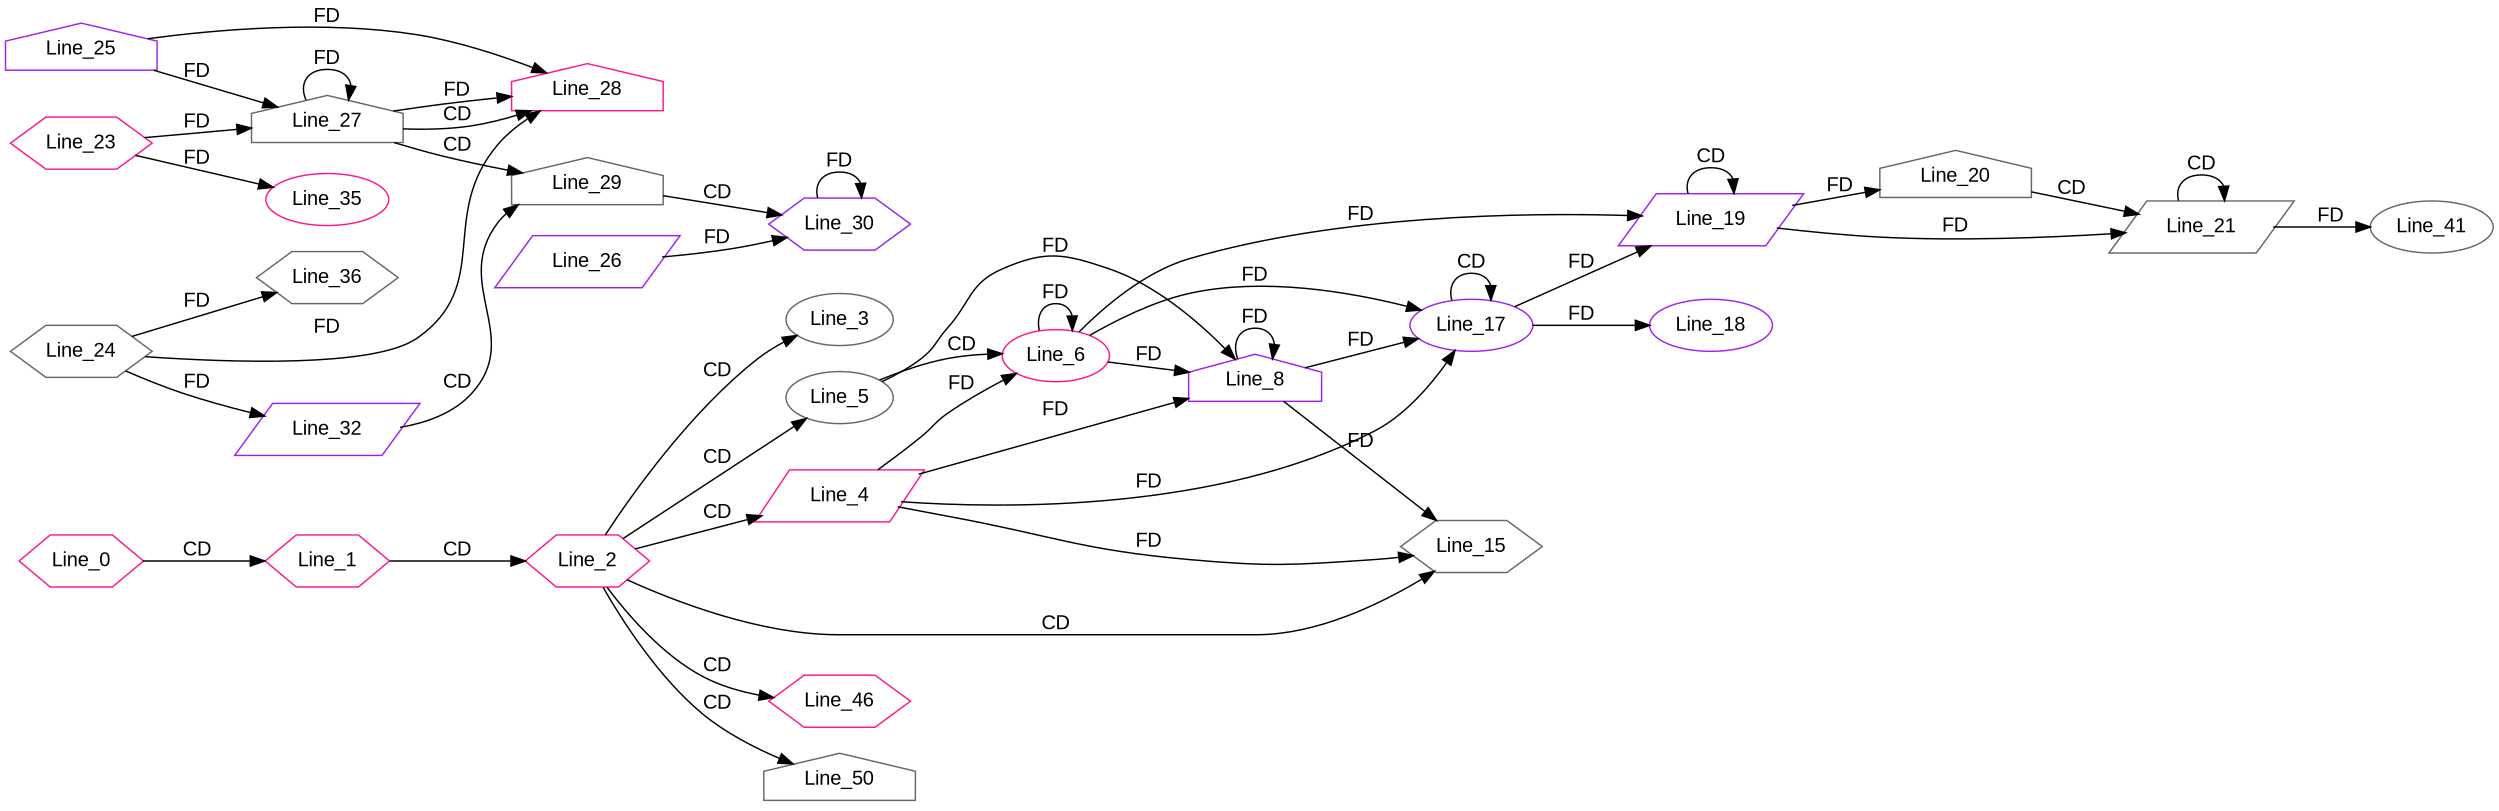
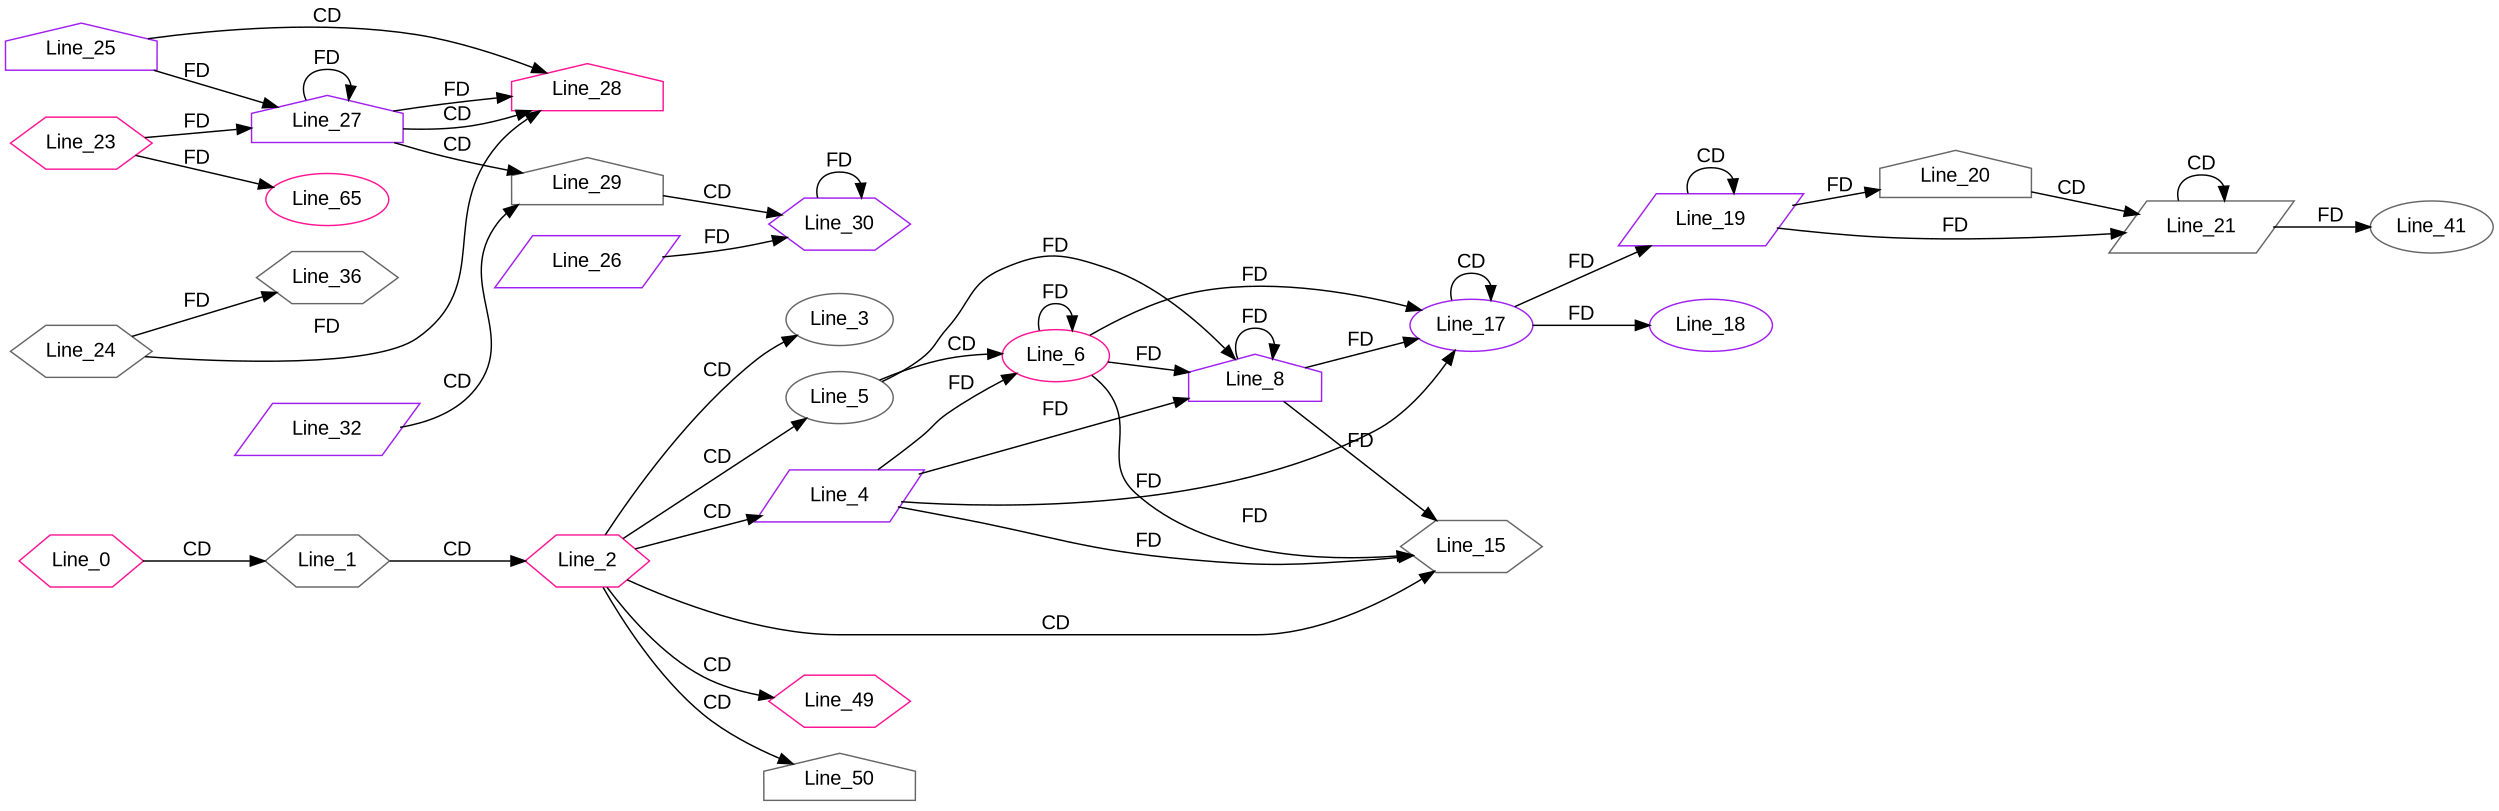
(327, 17) -> (327, 17)
(327, 121) -> (327, 121)
(327, 200) -> (327, 200)
(1340, 228) -> (1196, 531)
(187, 395) -> none
(840, 496) -> (840, 496)
(327, 561) -> (327, 561)
(840, 701) -> (840, 701)
